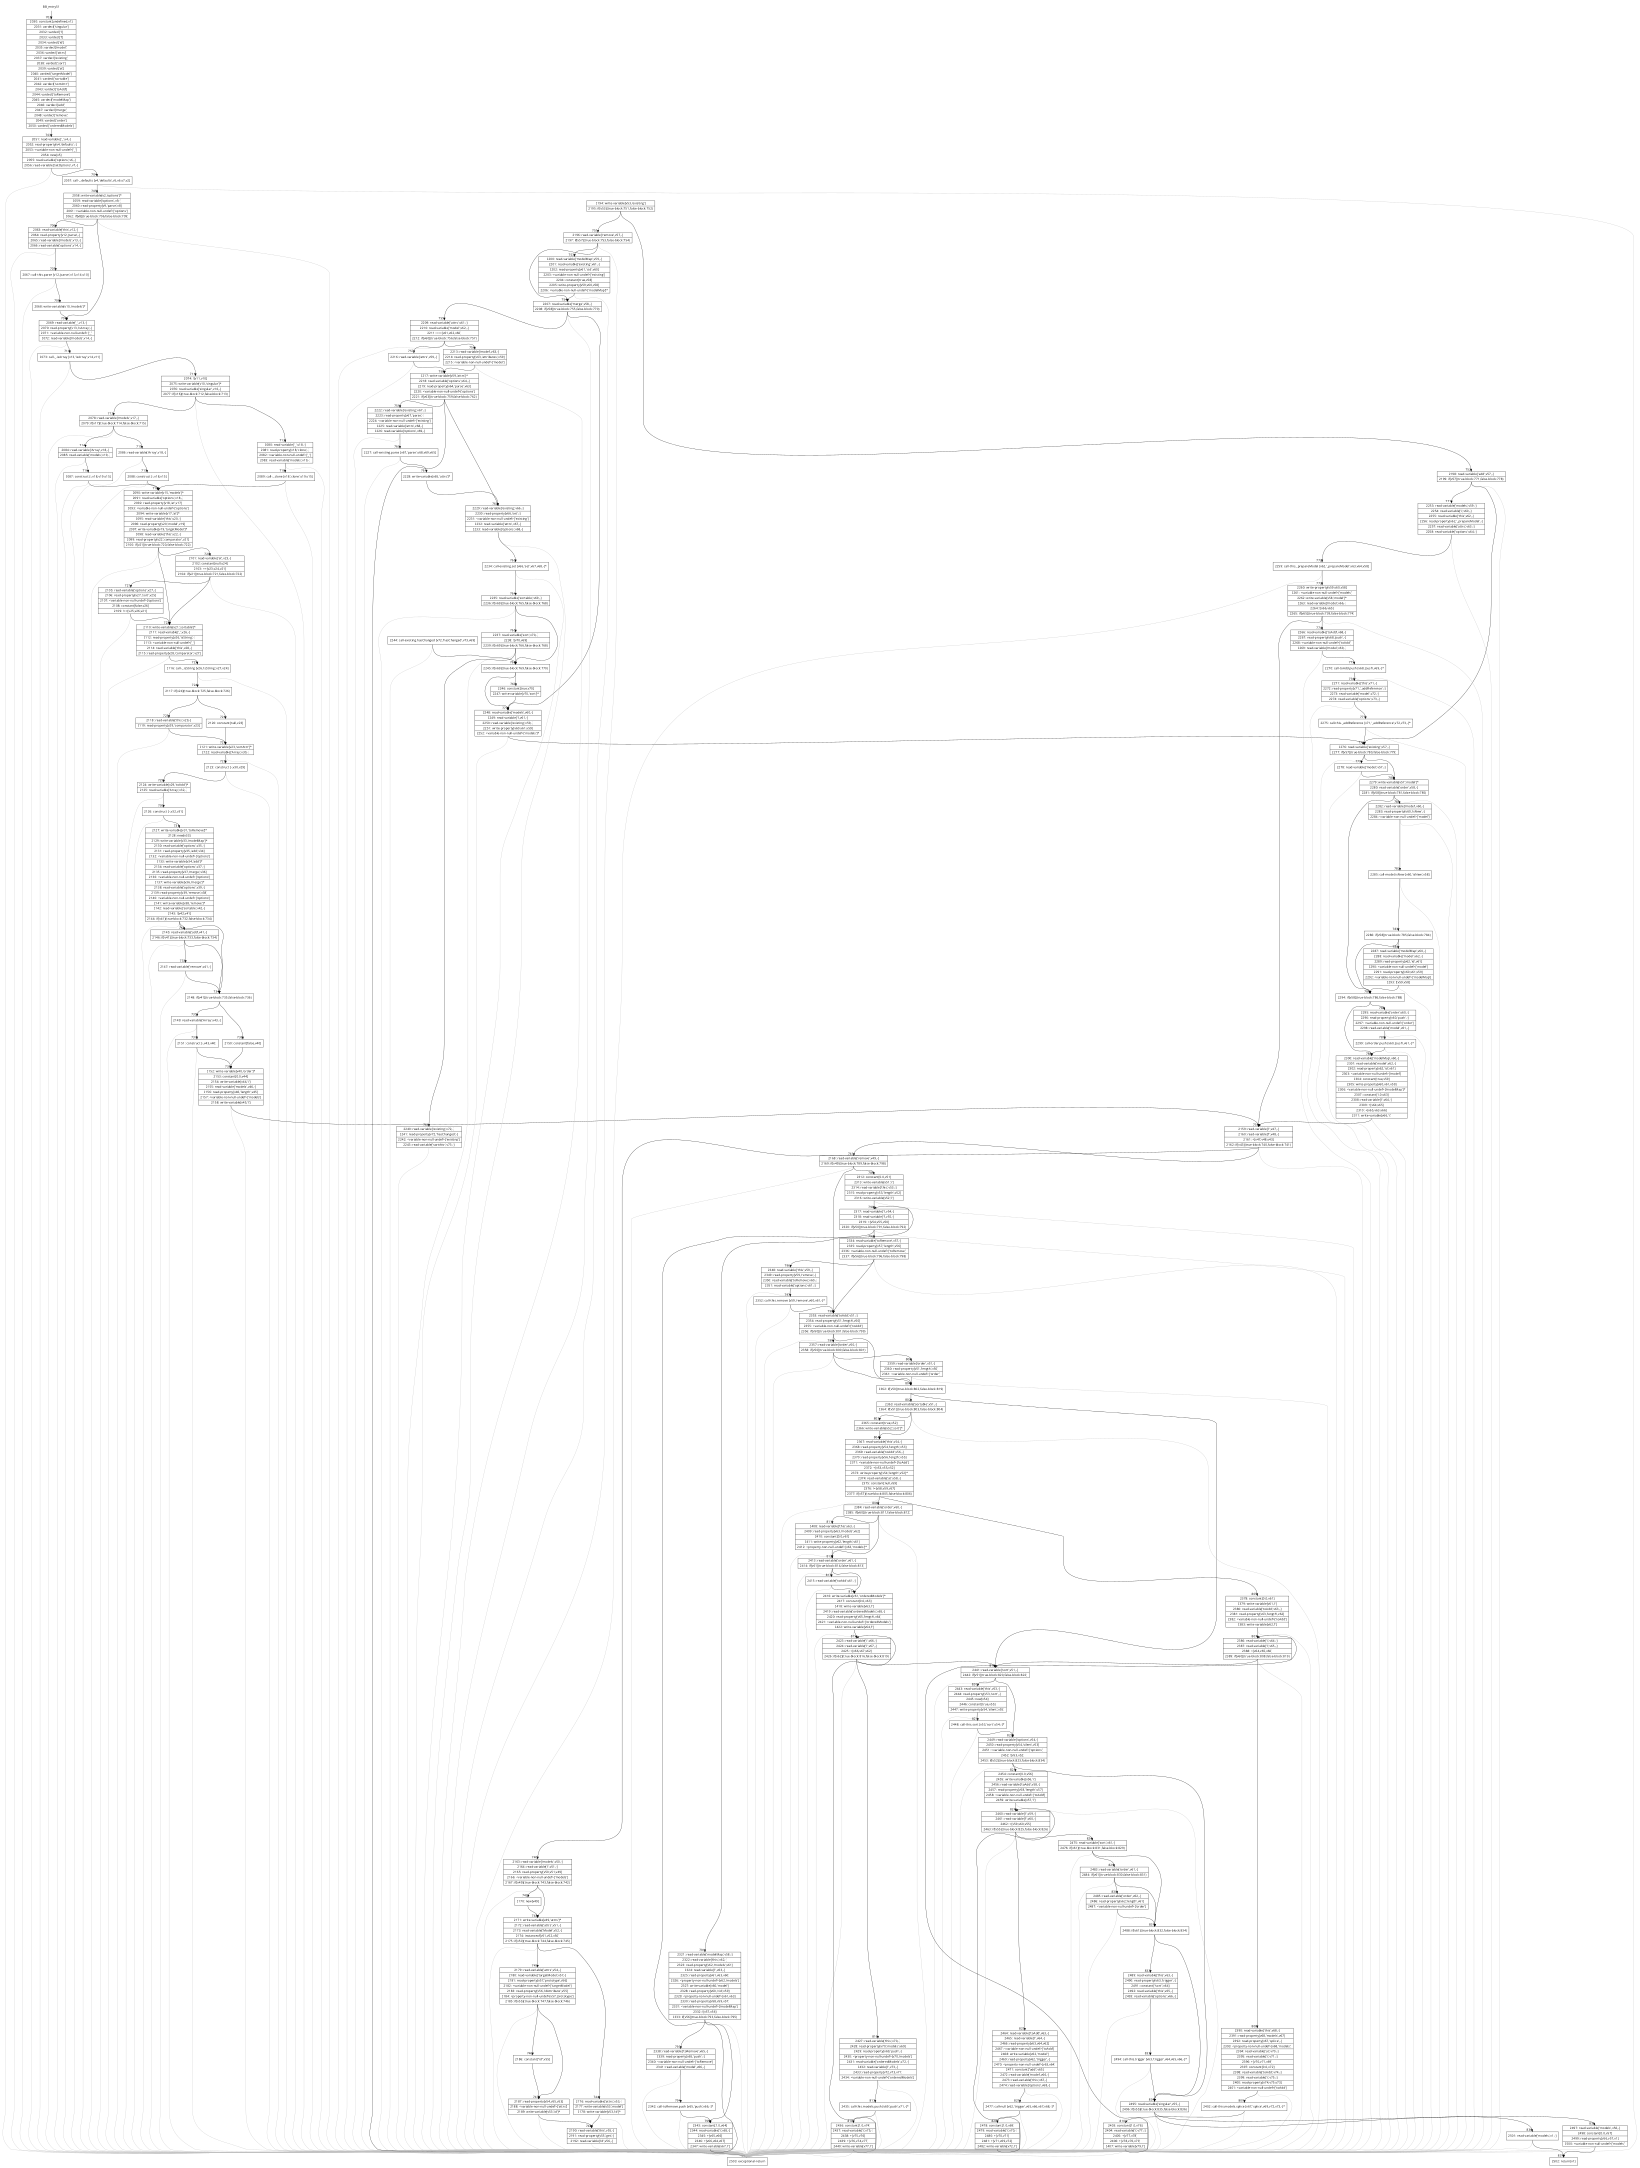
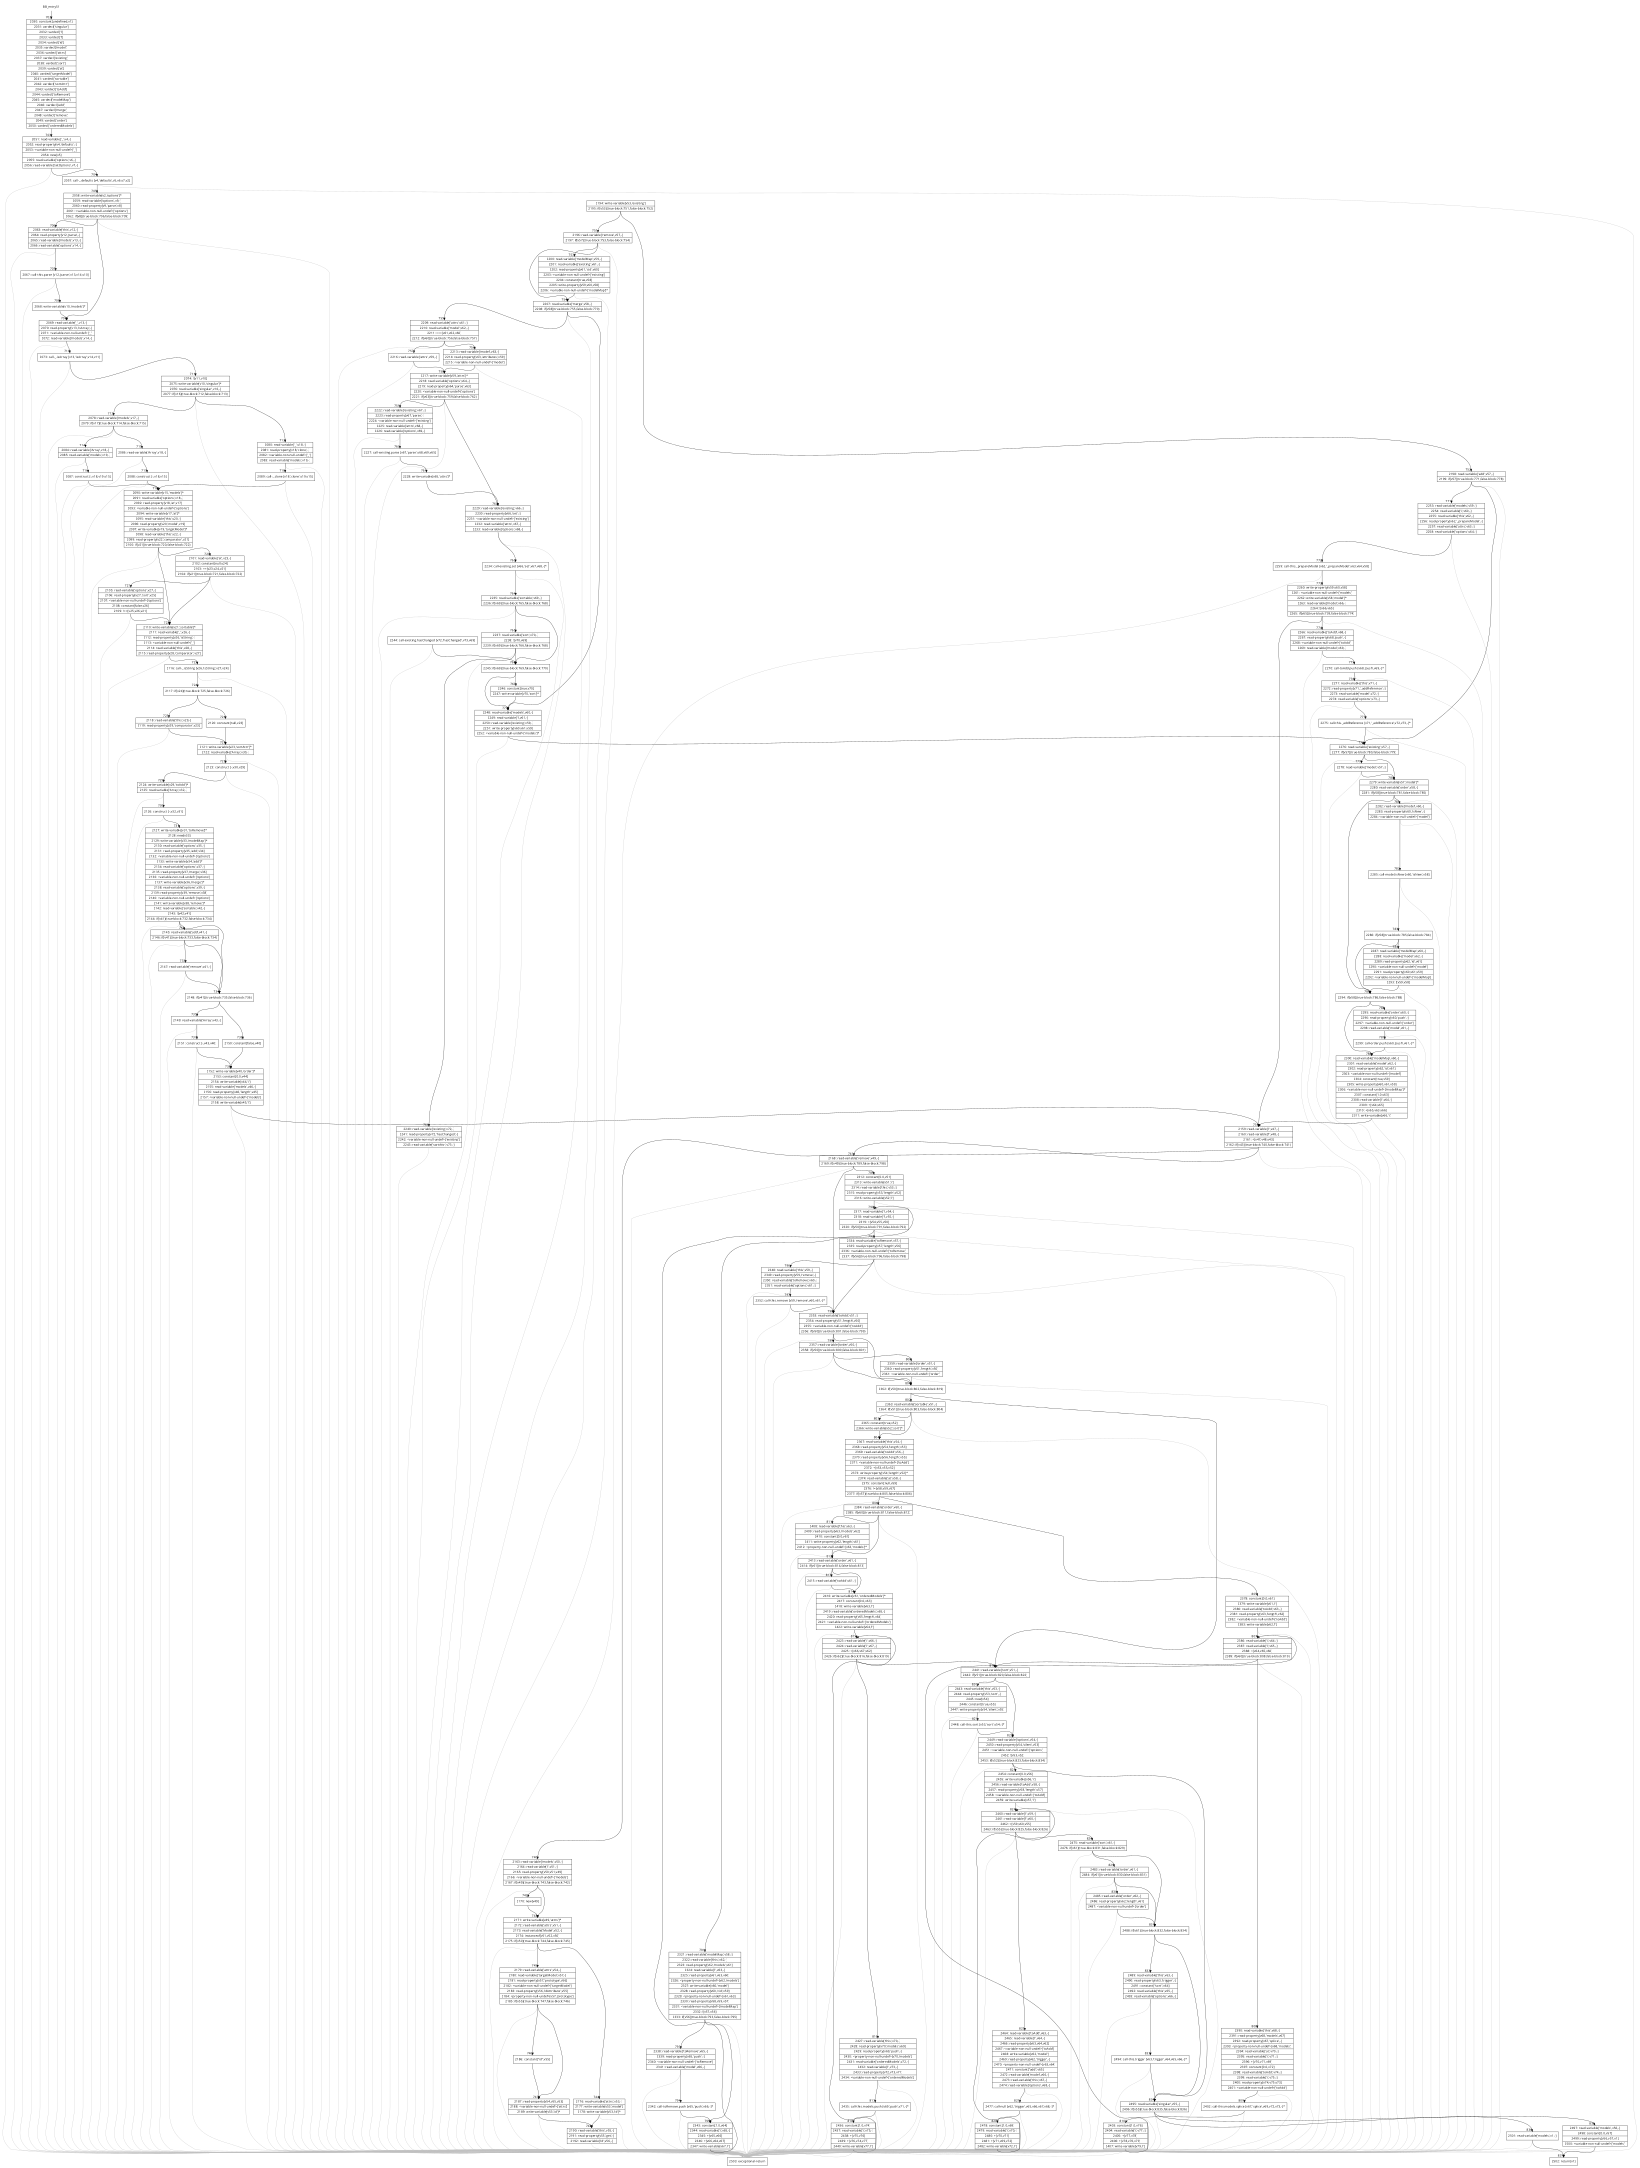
(373, 1439) -> (373, 1439)
